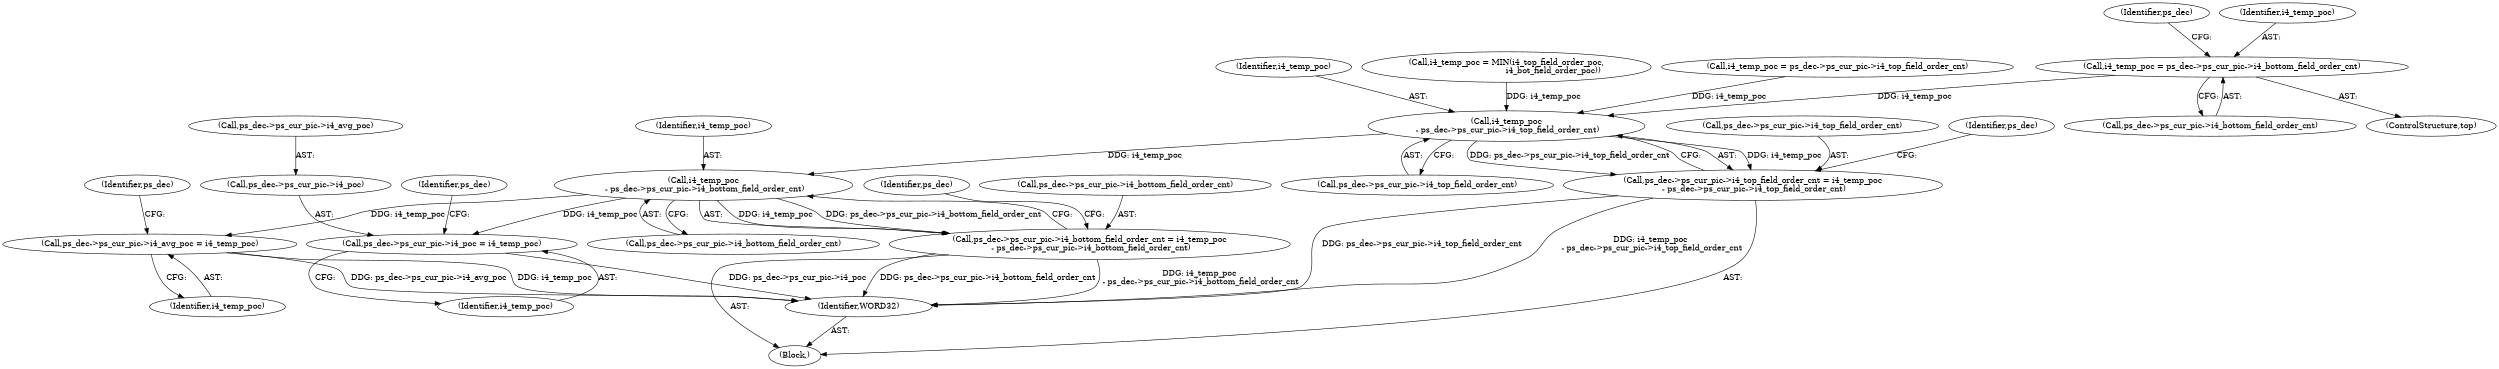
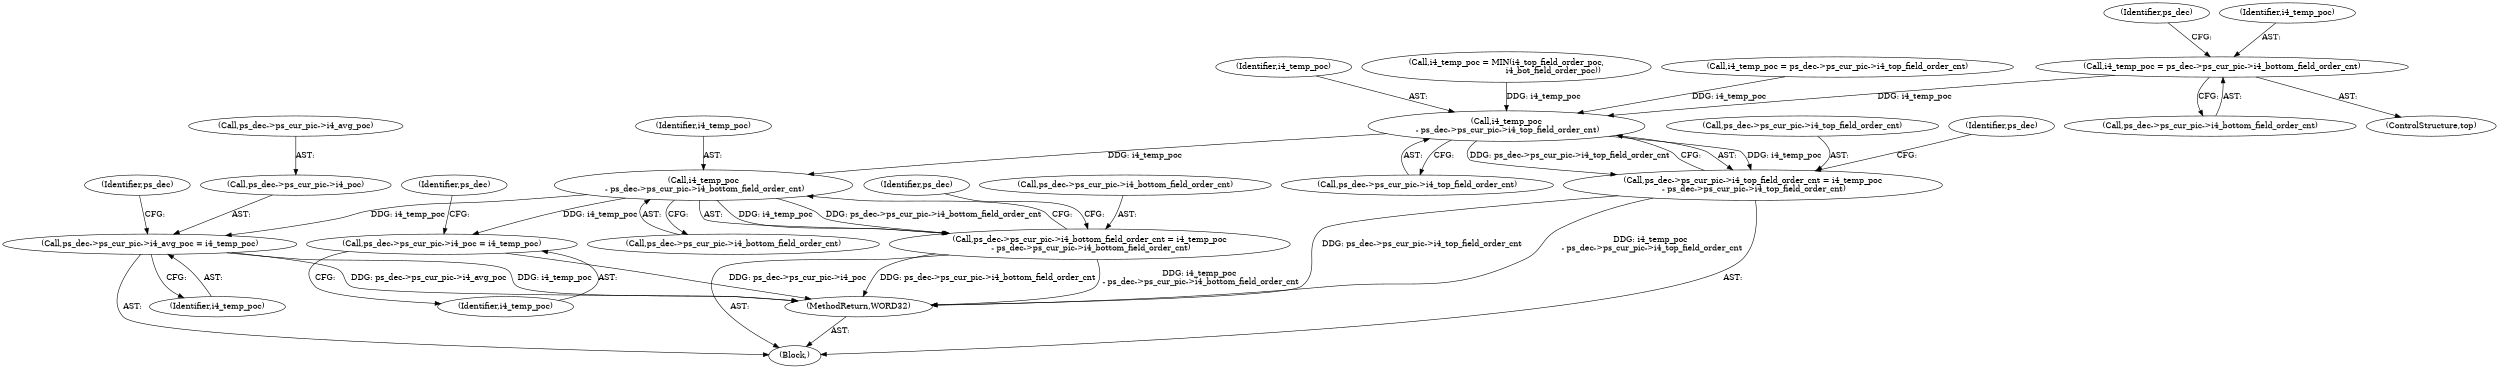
(327, 225) -> (226, 214)
(859, 307) -> (859, 307)
none -> (407, 344)
